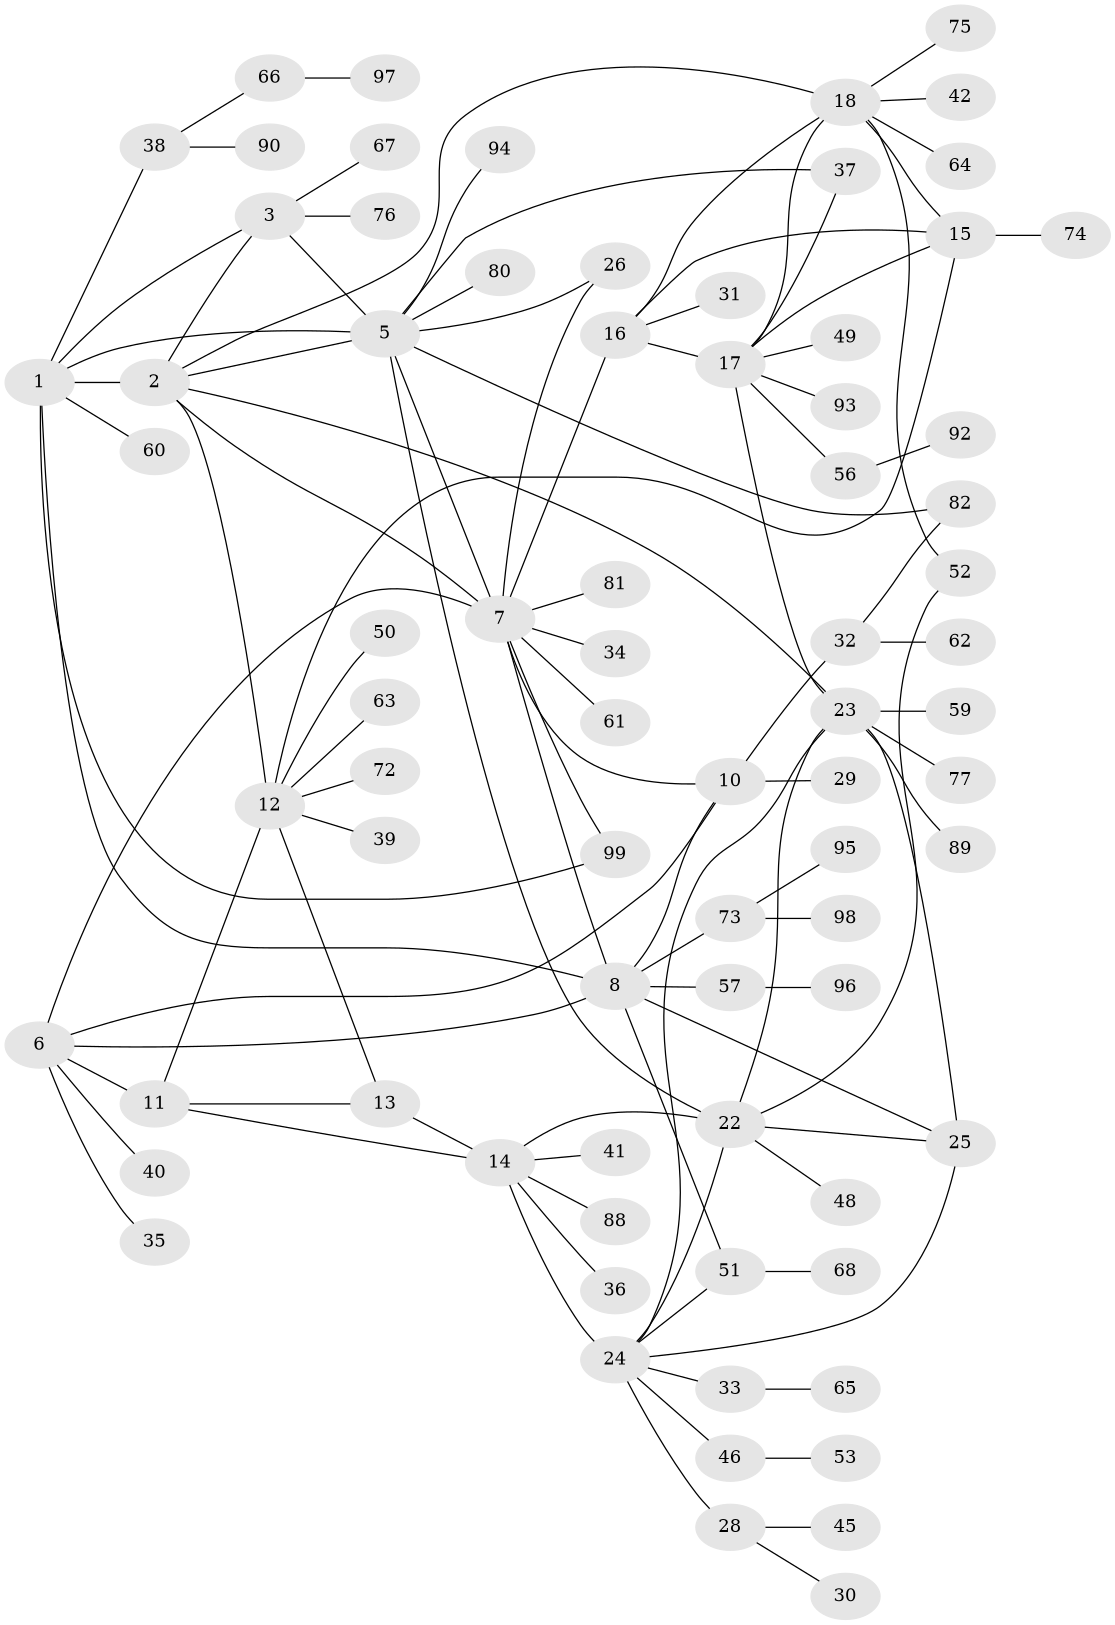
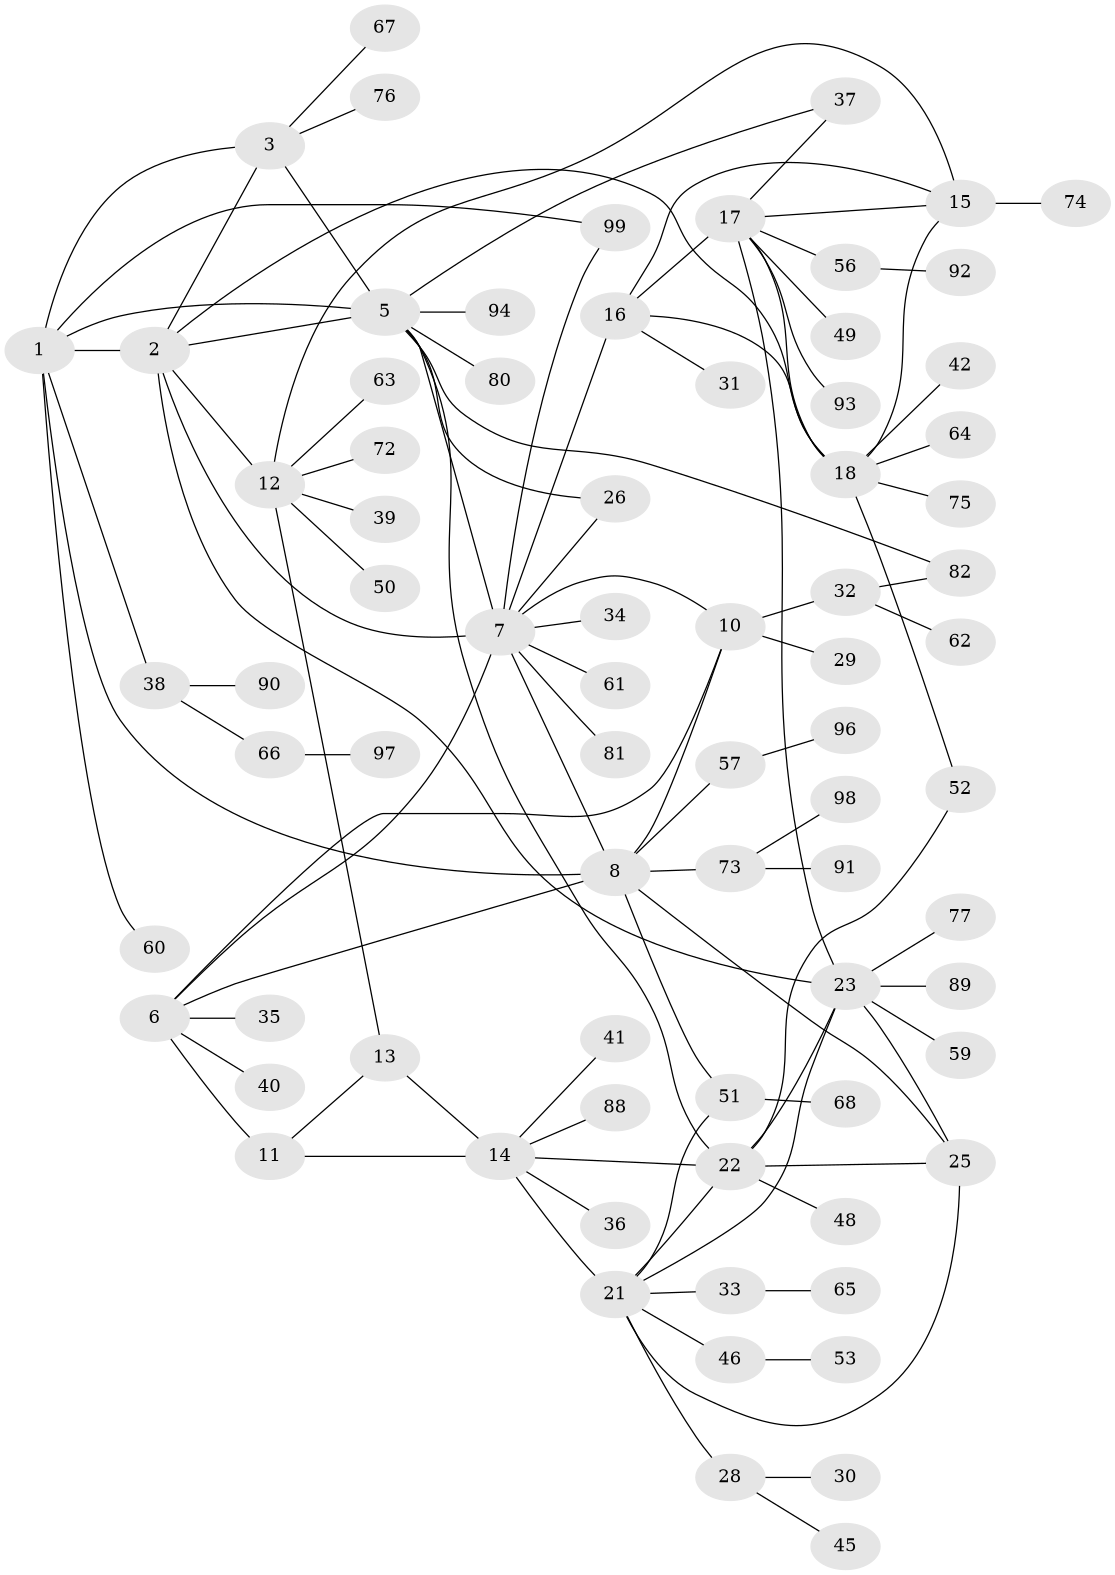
(846, 849) -> (846, 869)
(212, 955) -> none
(615, 1360) -> (615, 1295)
